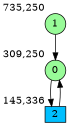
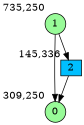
(51, 90) -> (62, 44)
